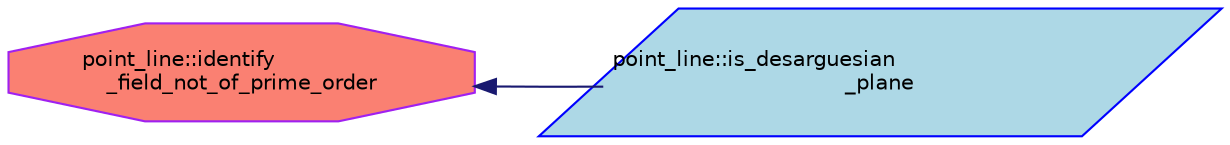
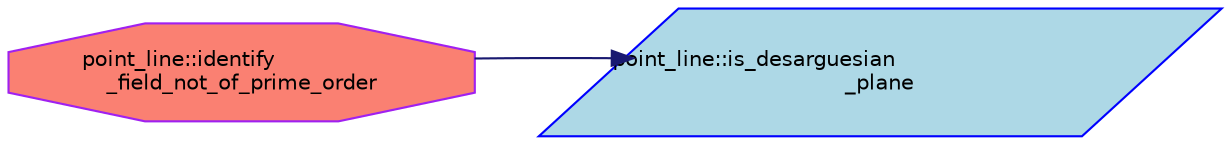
(550, 87) -> (543, 58)
